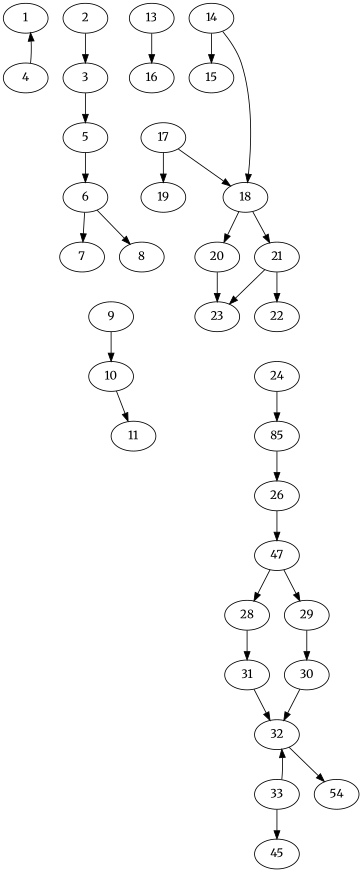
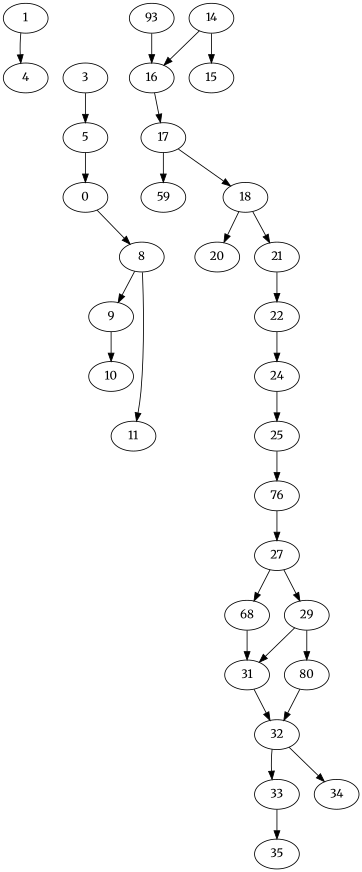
(85, 18) -> none
(152, 18) -> (152, 18)
(31, 52) -> (20, 44)
(249, 100) -> (185, 45)
none -> (157, 103)
(85, 197) -> (85, 197)
(163, 197) -> (163, 197)
(82, 257) -> none
none -> (128, 283)
(217, 317) -> none
none -> (277, 343)
(121, 402) -> (143, 343)
(277, 436) -> (277, 436)
(277, 496) -> (277, 496)
(277, 556) -> (277, 556)
(247, 615) -> (247, 615)
none -> (280, 642)
(307, 675) -> (307, 675)
(282, 769) -> (271, 760)
(337, 794) -> (337, 794)
(277, 854) -> (277, 854)
